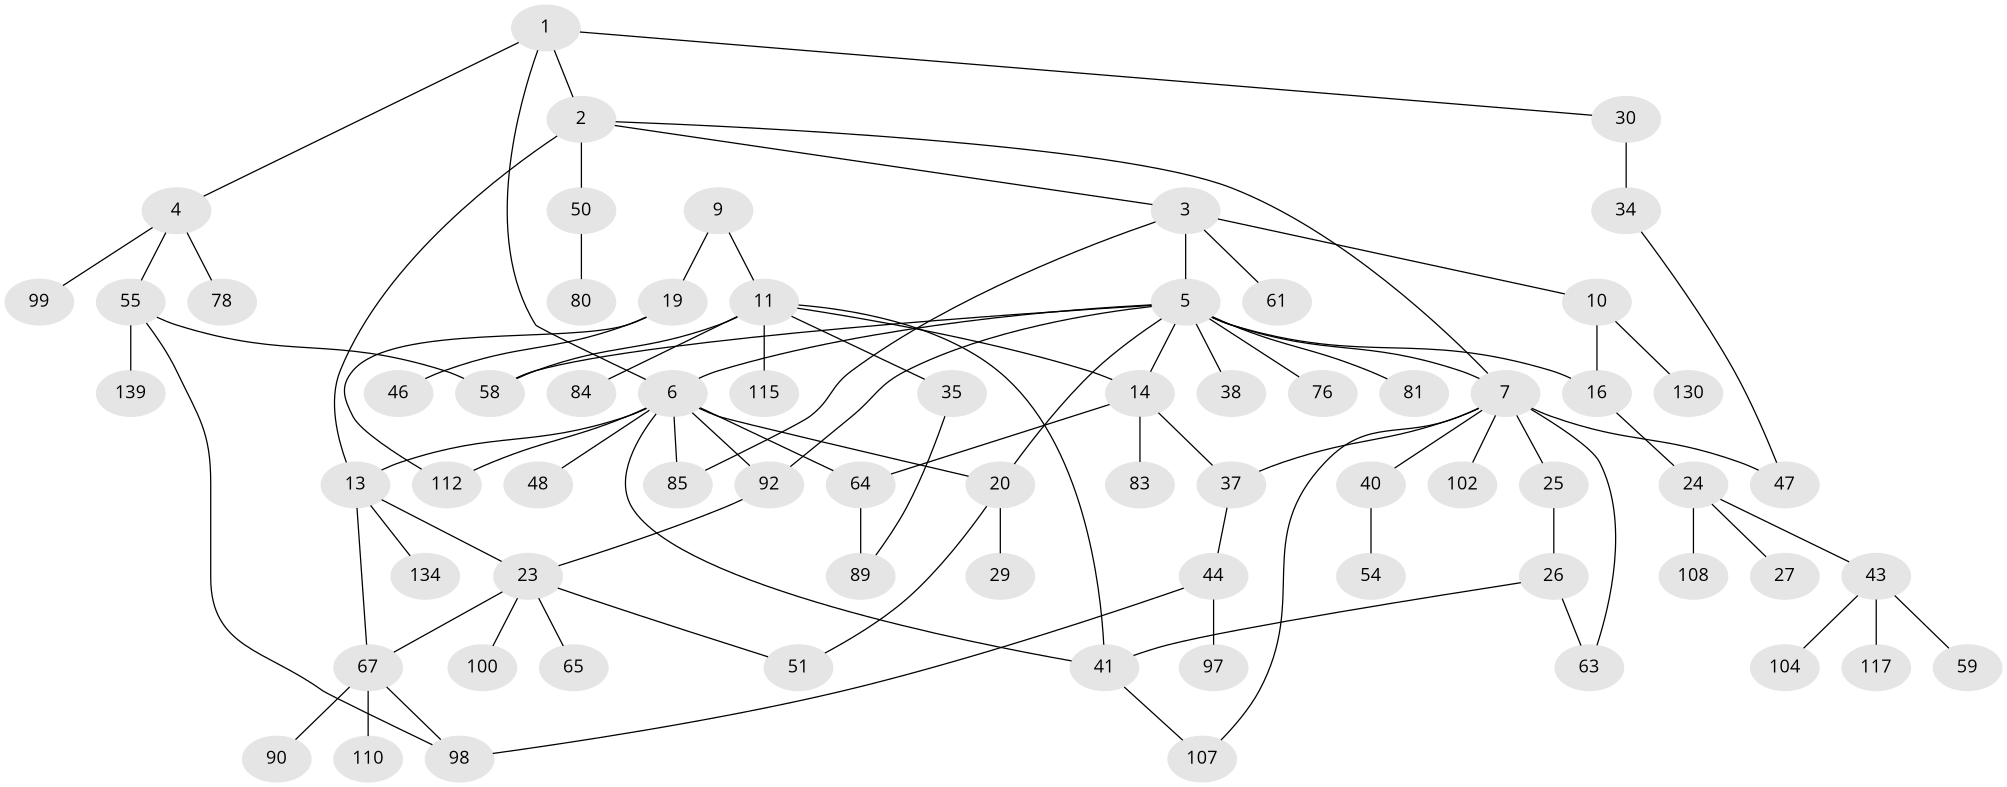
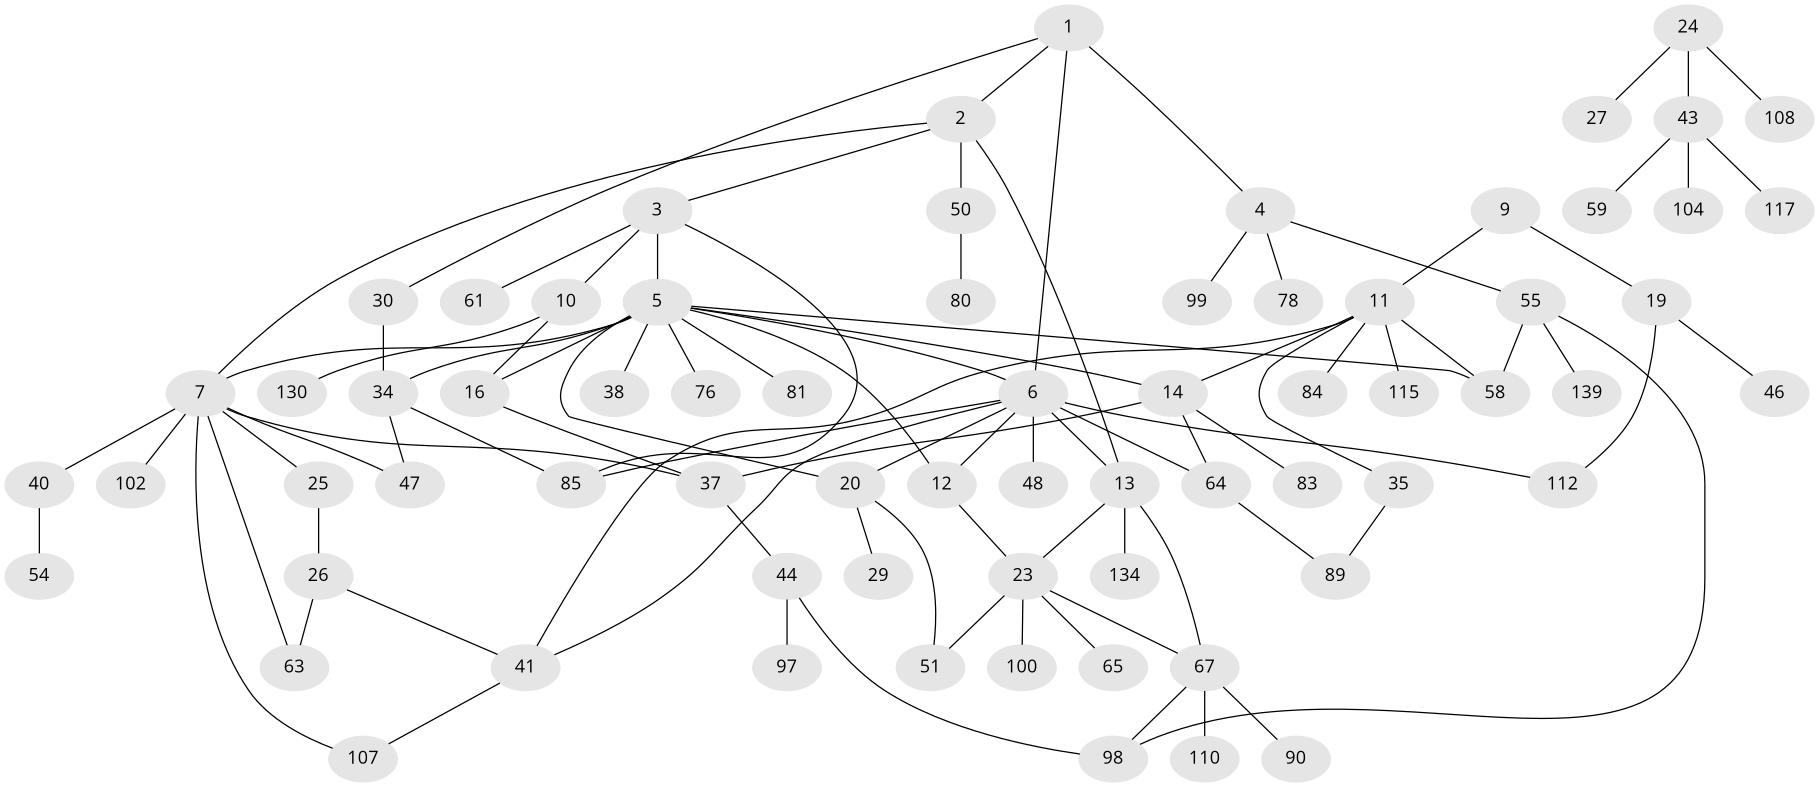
none -> (487, 354)
(1634, 429) -> (592, 441)
none -> (477, 439)
(769, 485) -> (942, 485)
